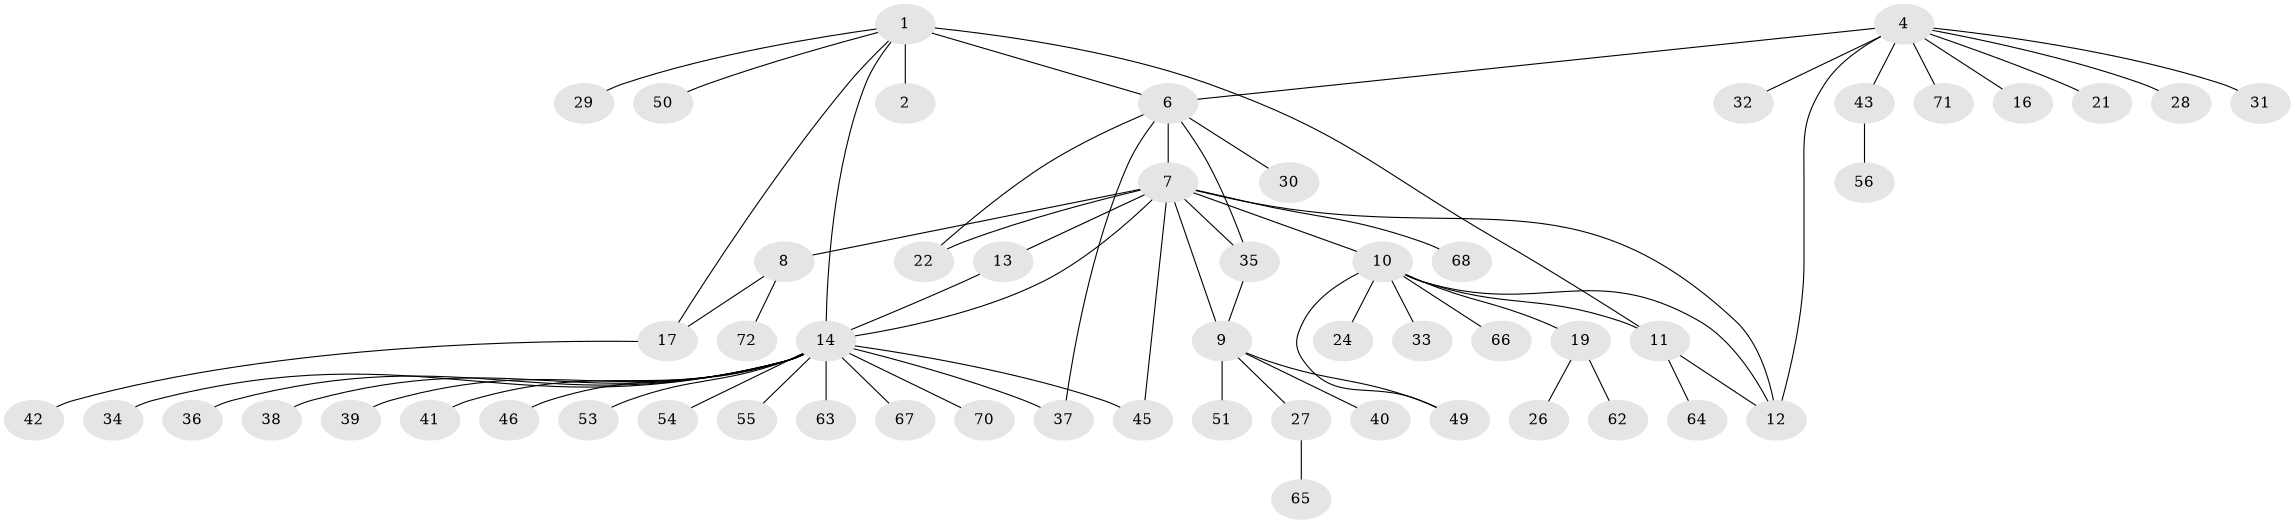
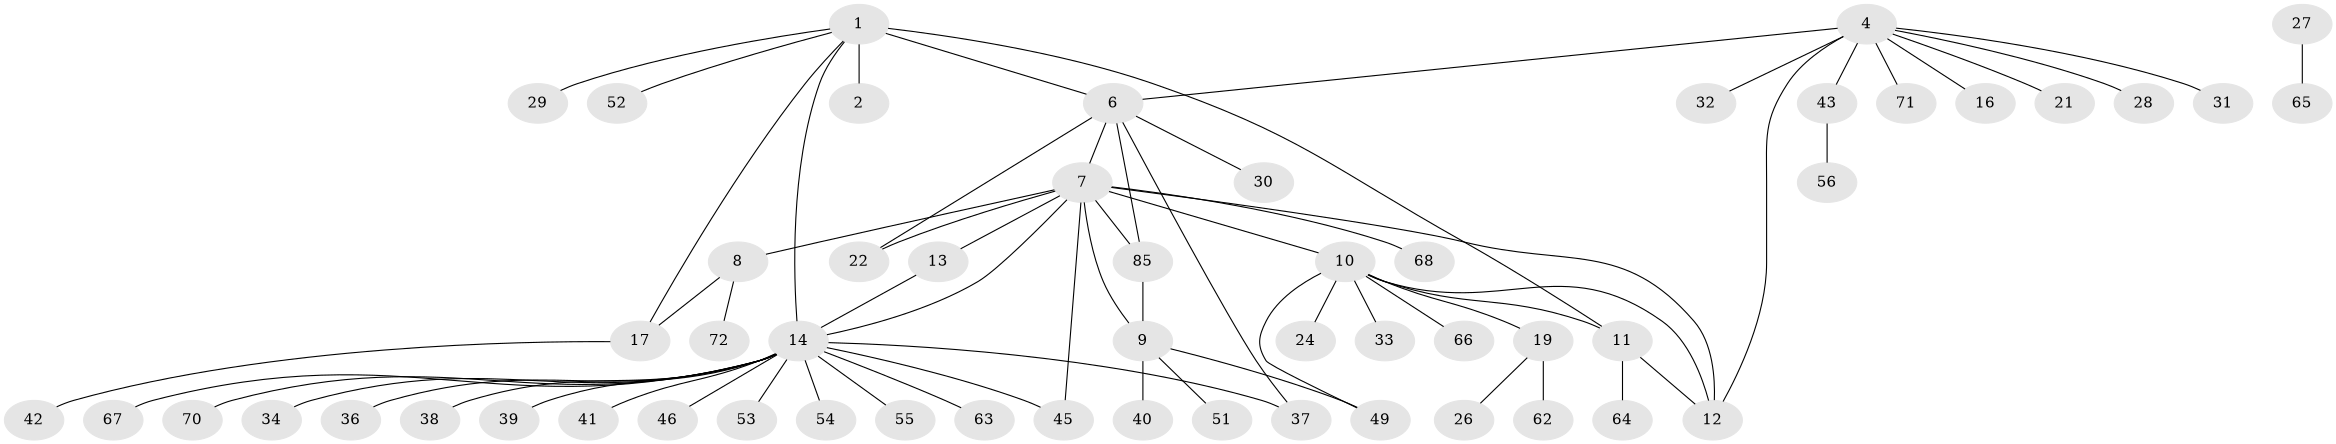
(663, 103) -> (617, 103)
(1250, 262) -> (1143, 262)
(1262, 380) -> none
